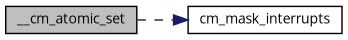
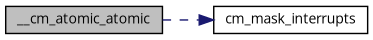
(71, 20) -> (84, 20)
